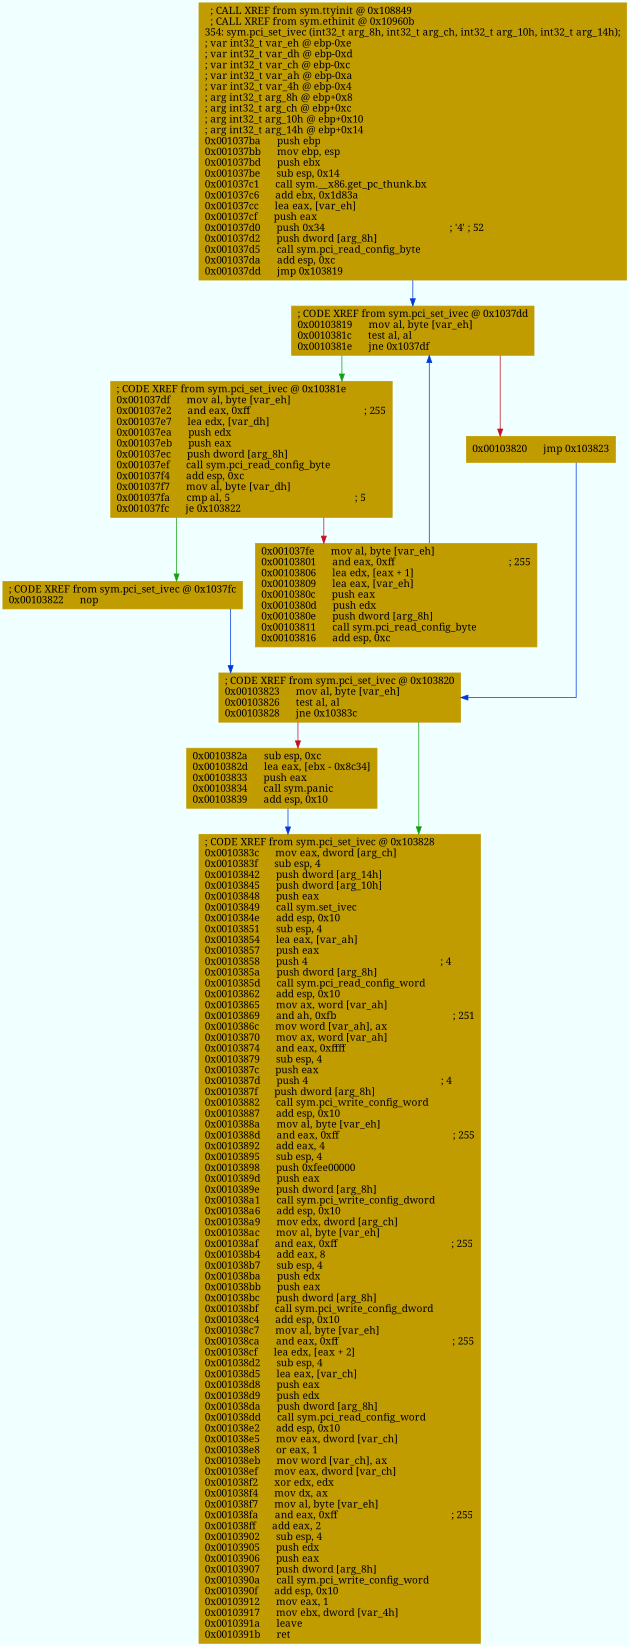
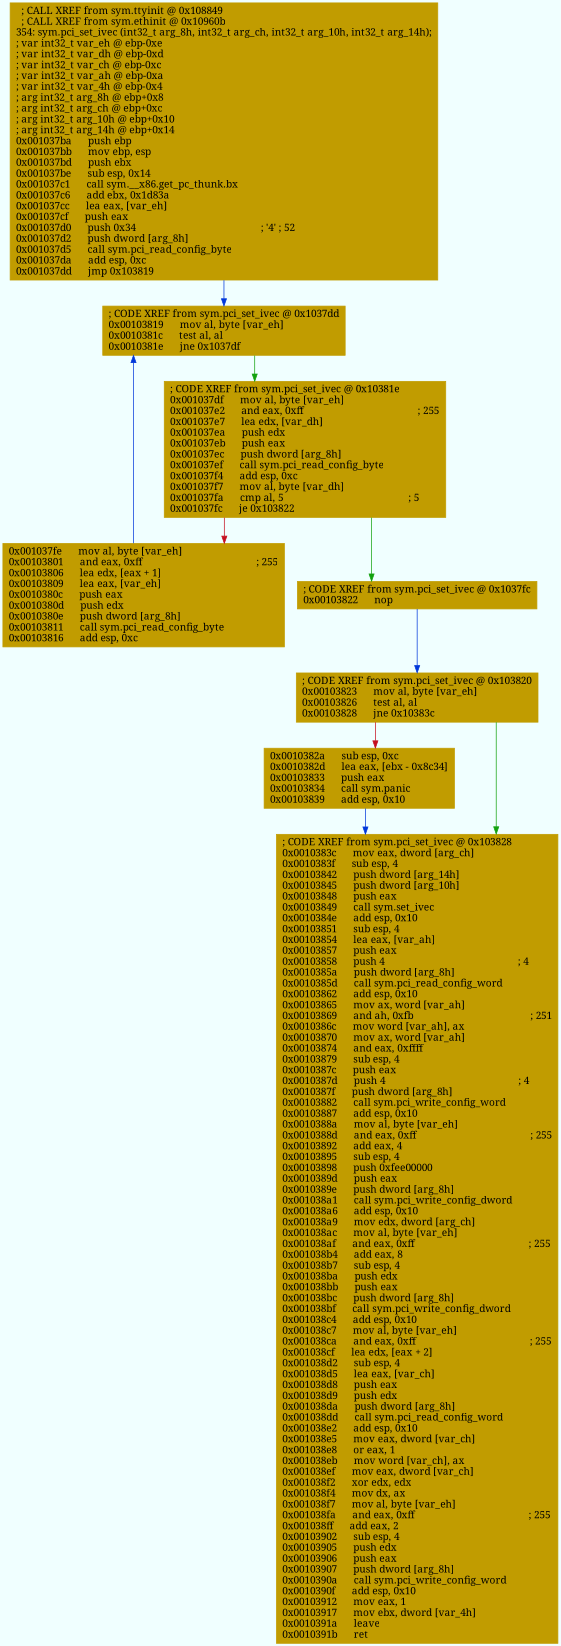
(541, 449) -> none
